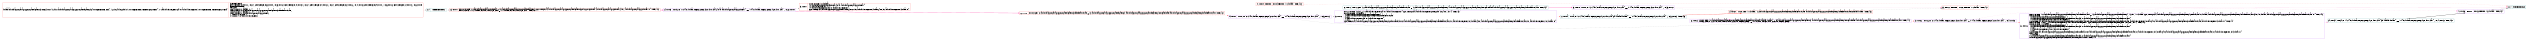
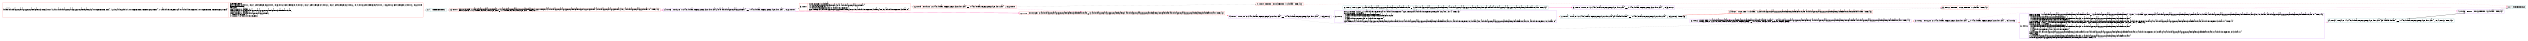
none -> (965, 7)
